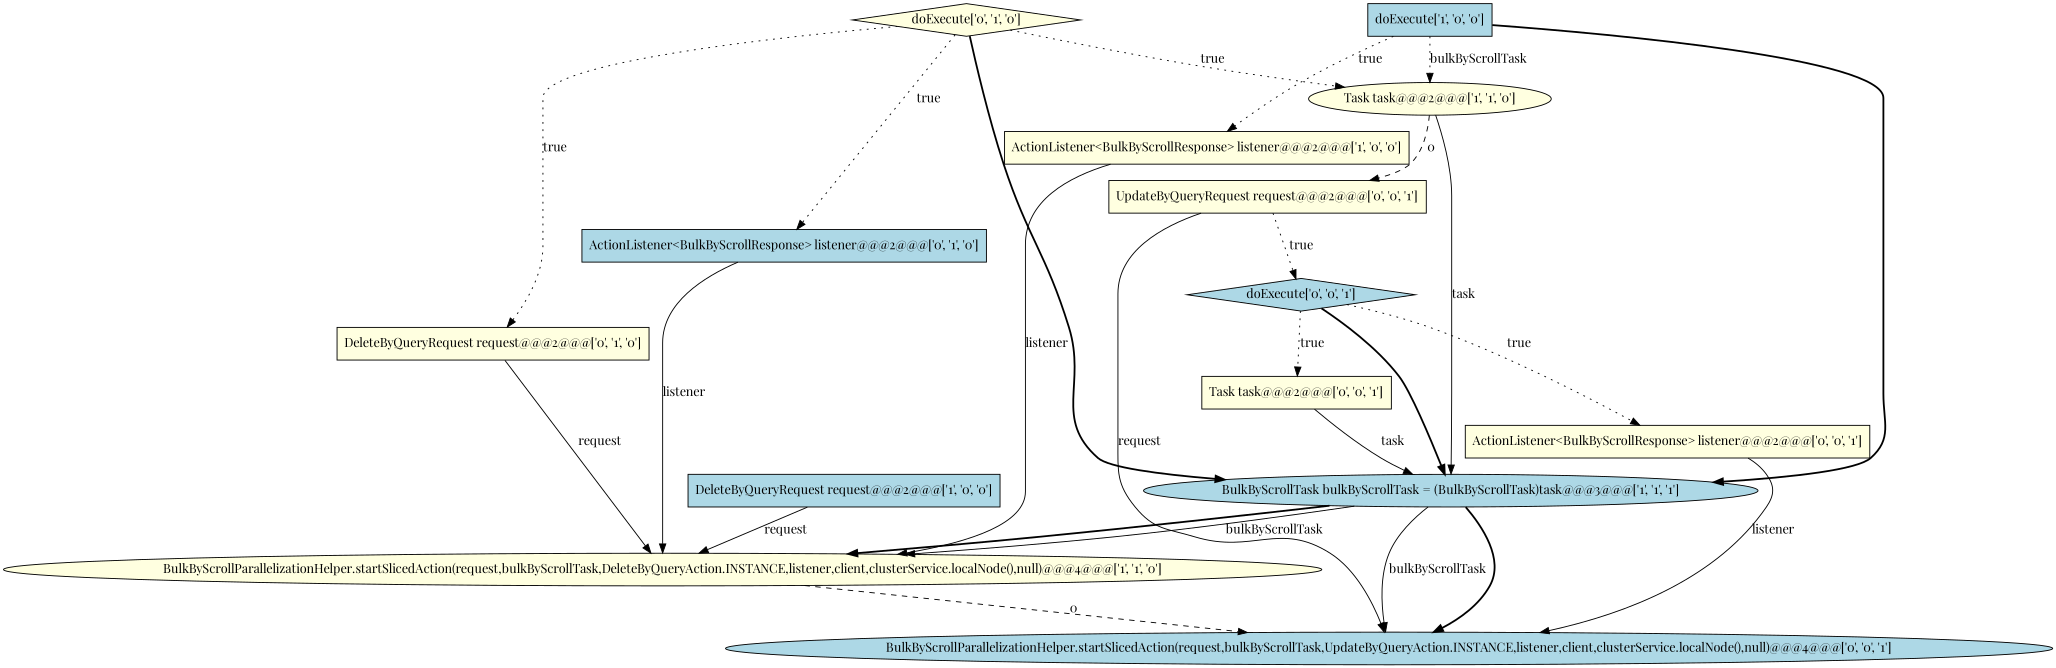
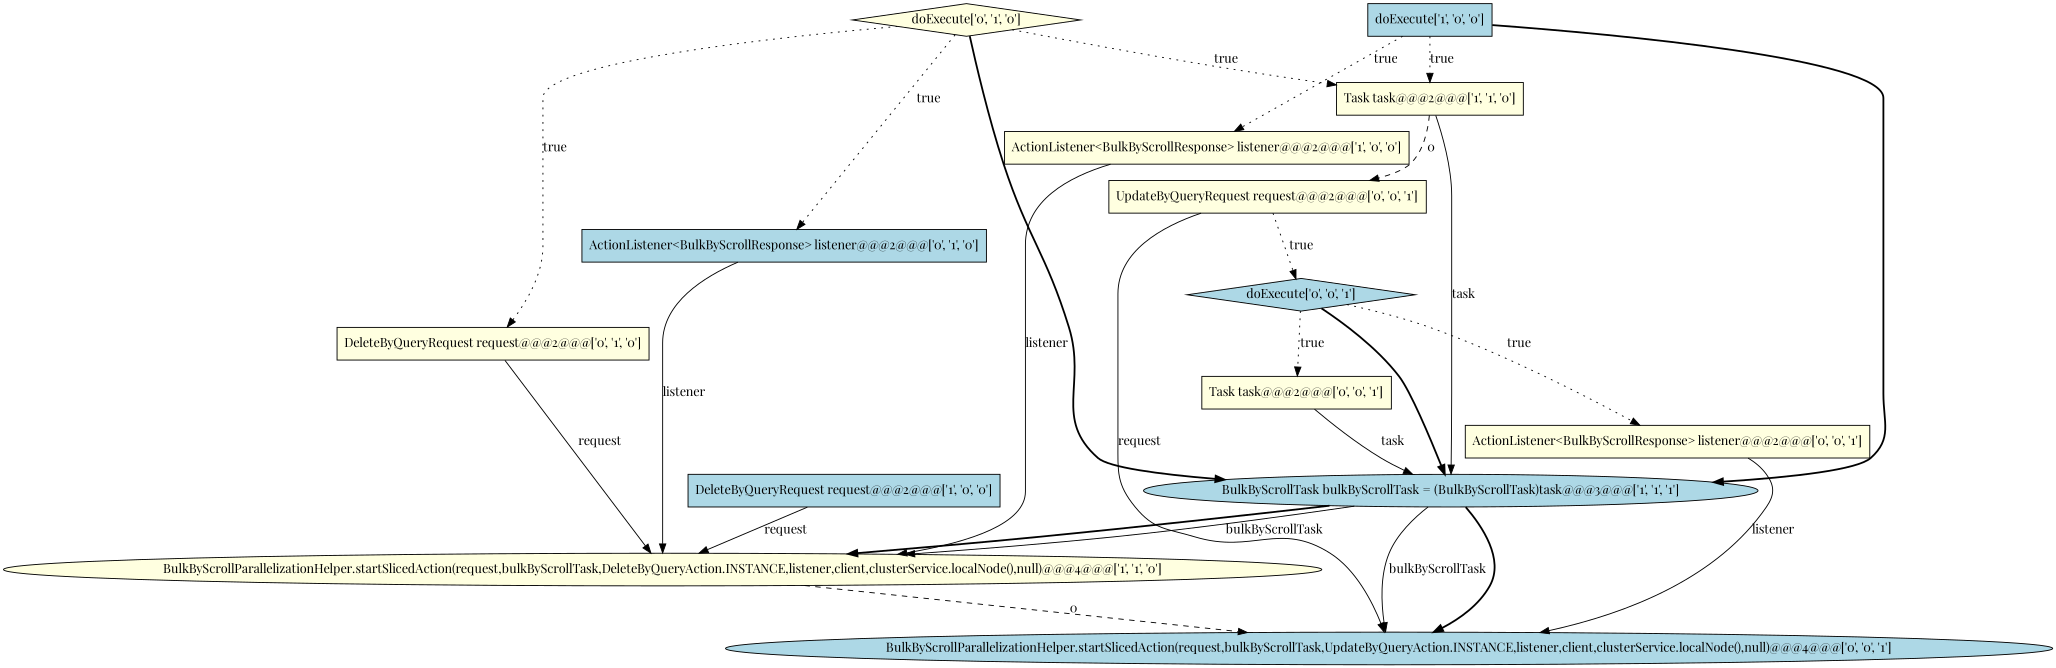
(1478, 59) -> (1442, 59)
(1430, 99) -> (1430, 99)
